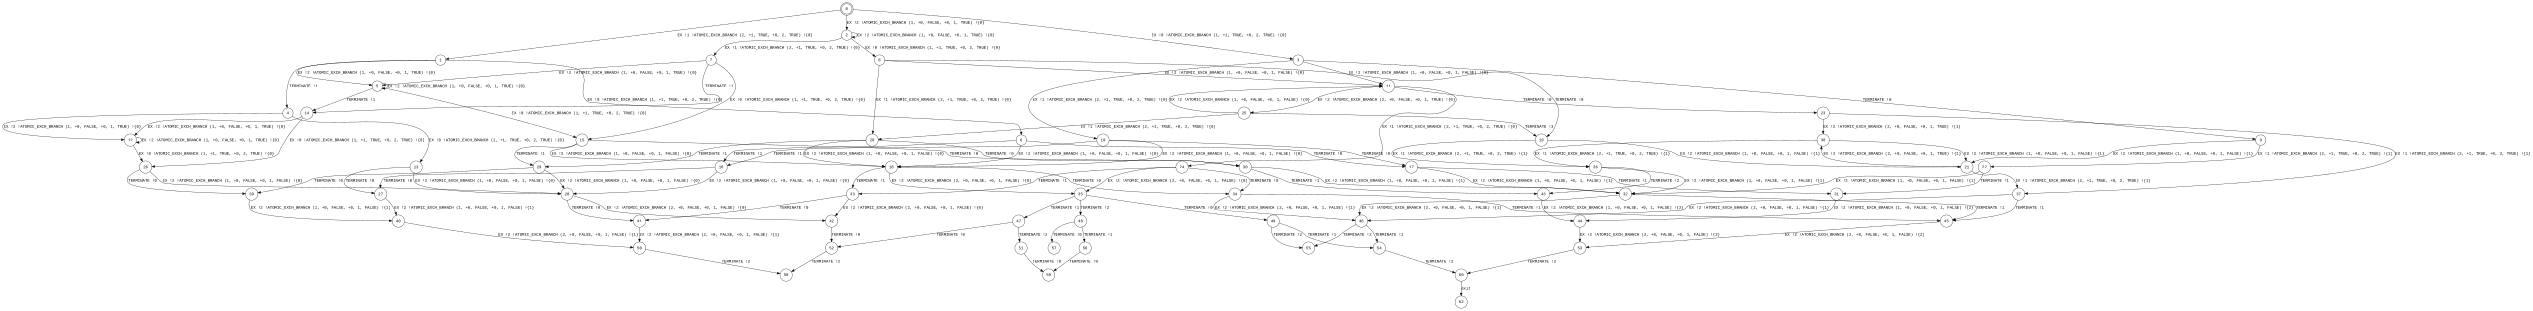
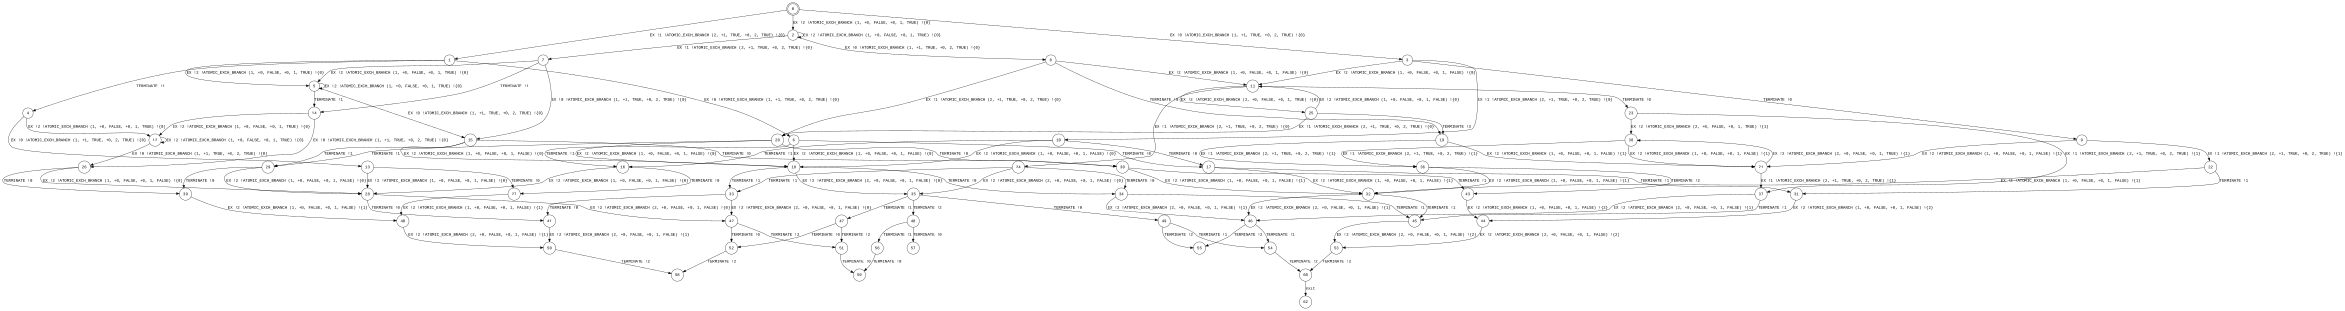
none -> (779, 239)
